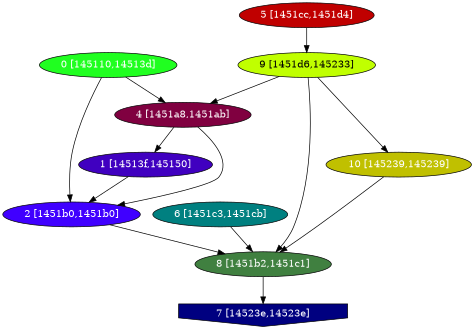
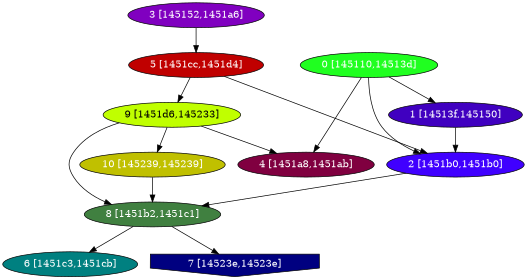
none -> (196, 15)
(166, 137) -> (409, 88)
(201, 185) -> (322, 114)
(239, 237) -> (114, 238)
